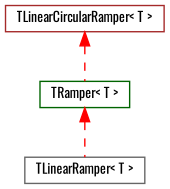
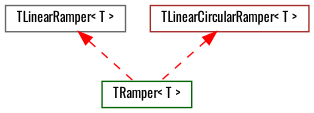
(85, 139) -> (111, 61)
